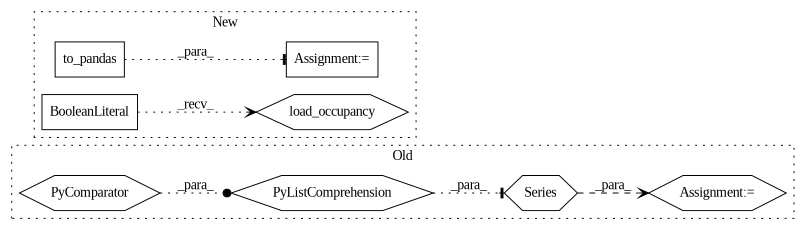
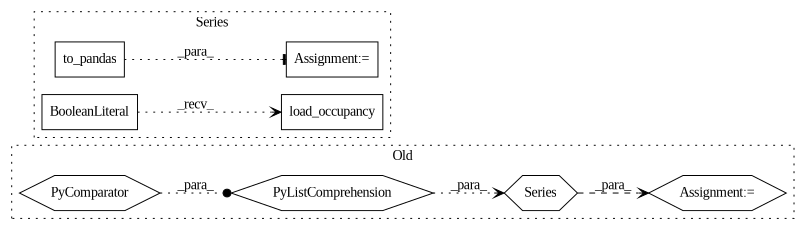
(225, 23) -> (212, 23)
(332, 112) -> (332, 112)
(466, 193) -> (464, 193)
